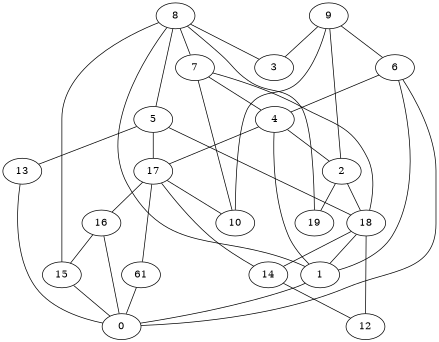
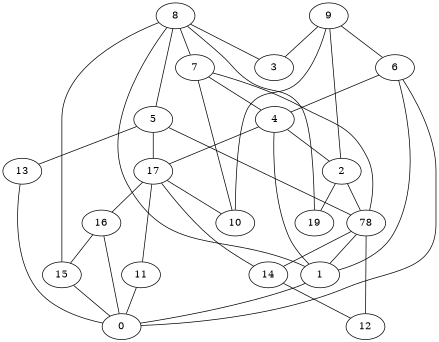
(366, 223) -> (366, 223)
(141, 275) -> (141, 275)
